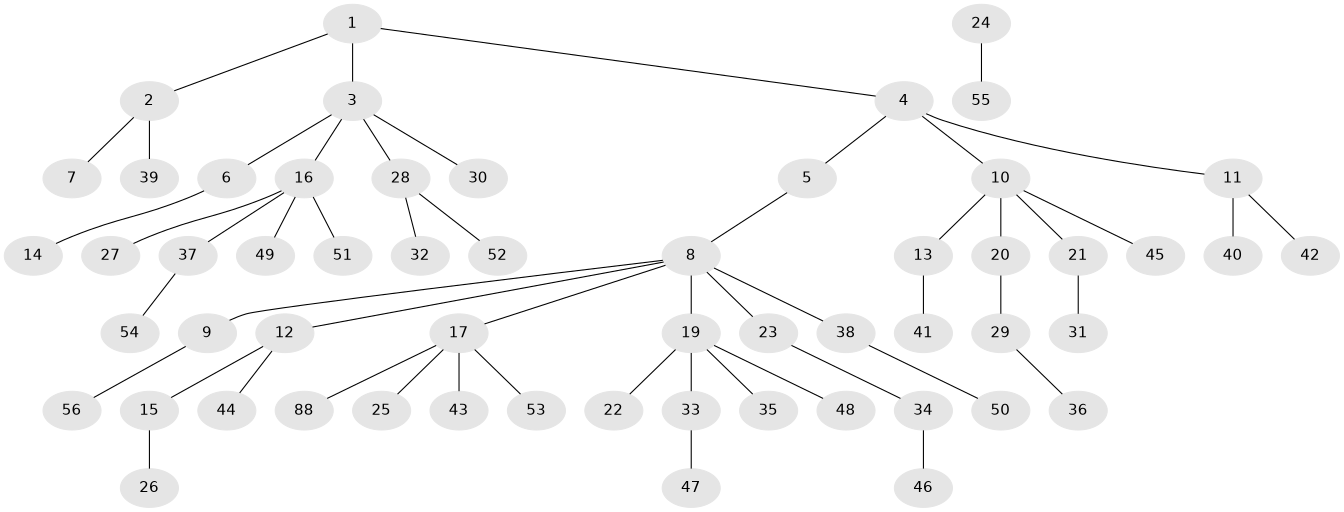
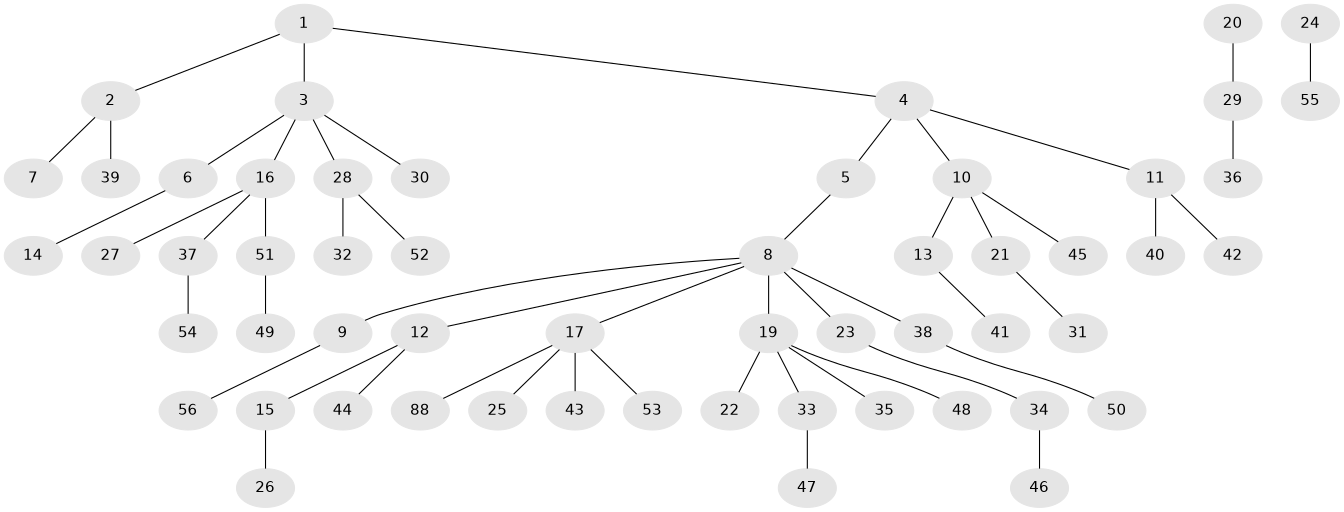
(285, 217) -> (266, 295)
(1001, 217) -> none
